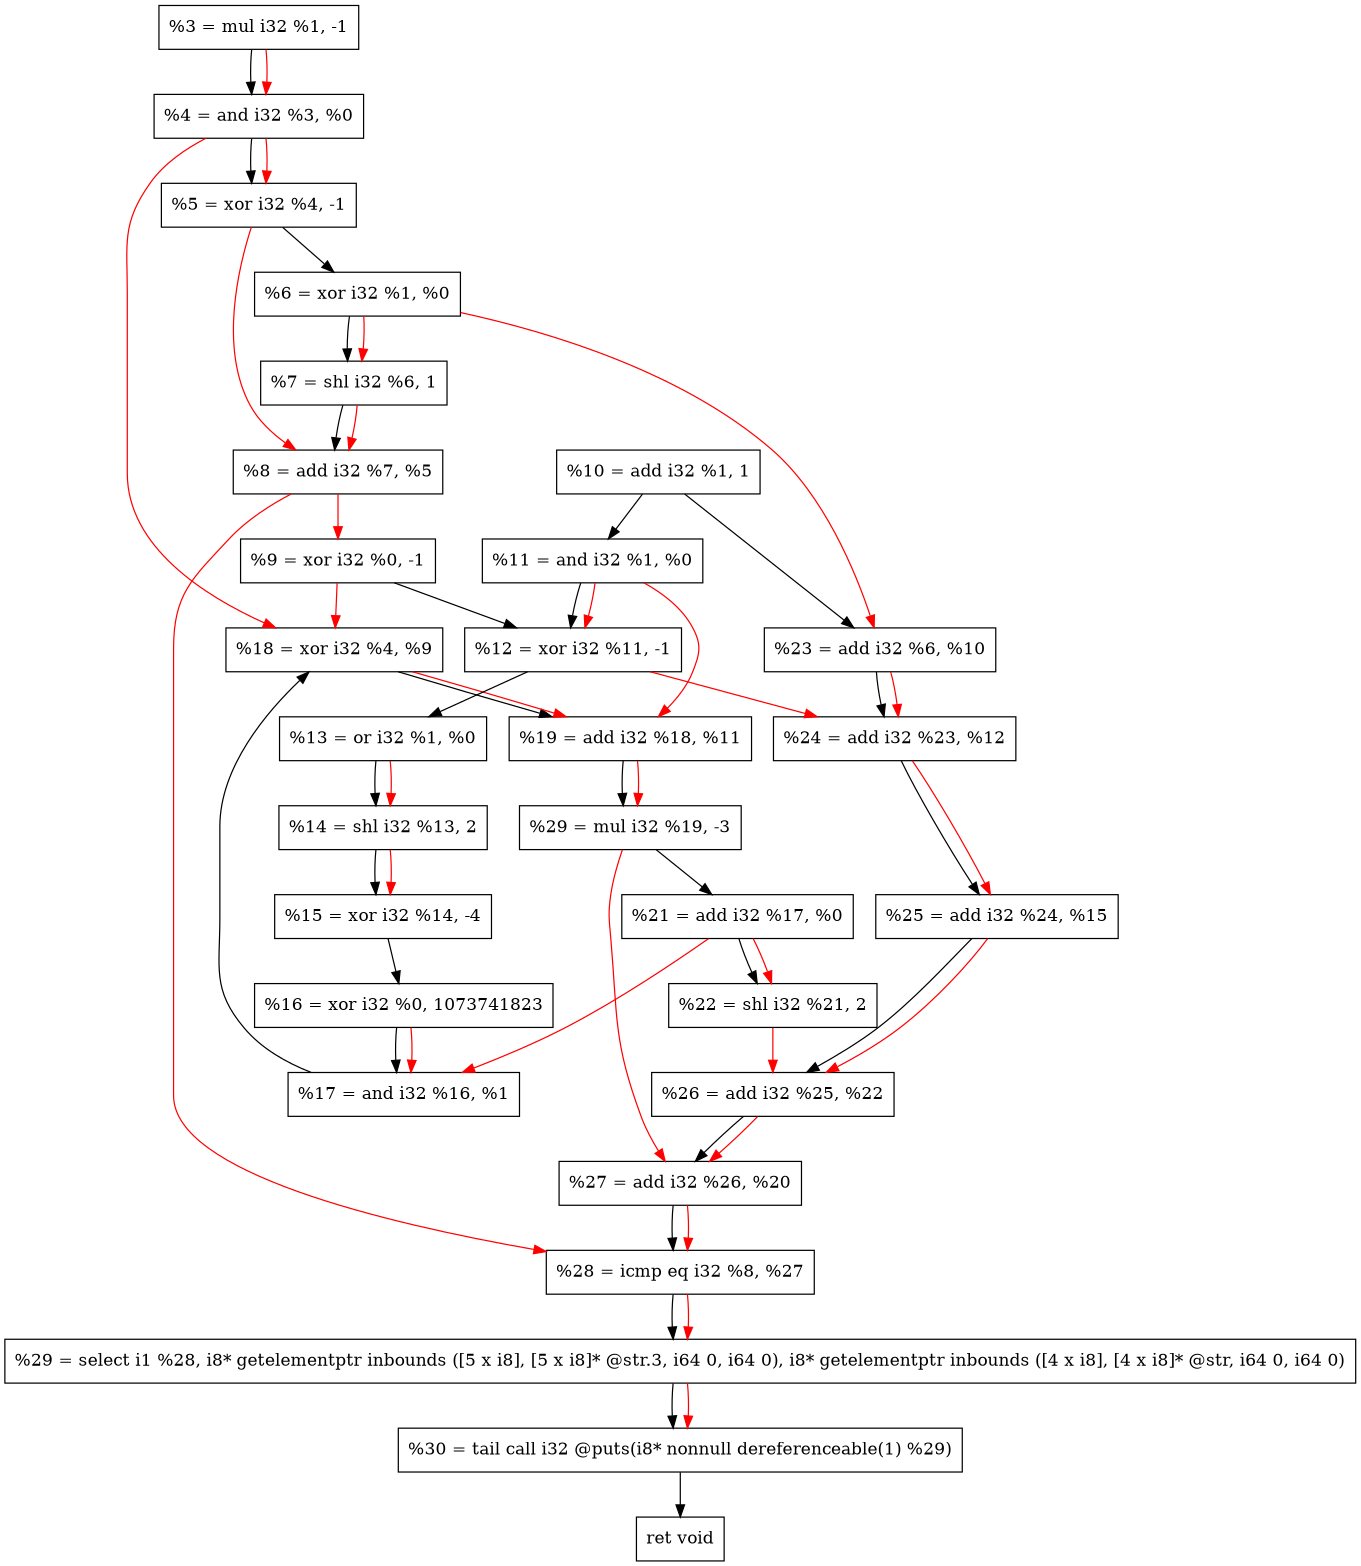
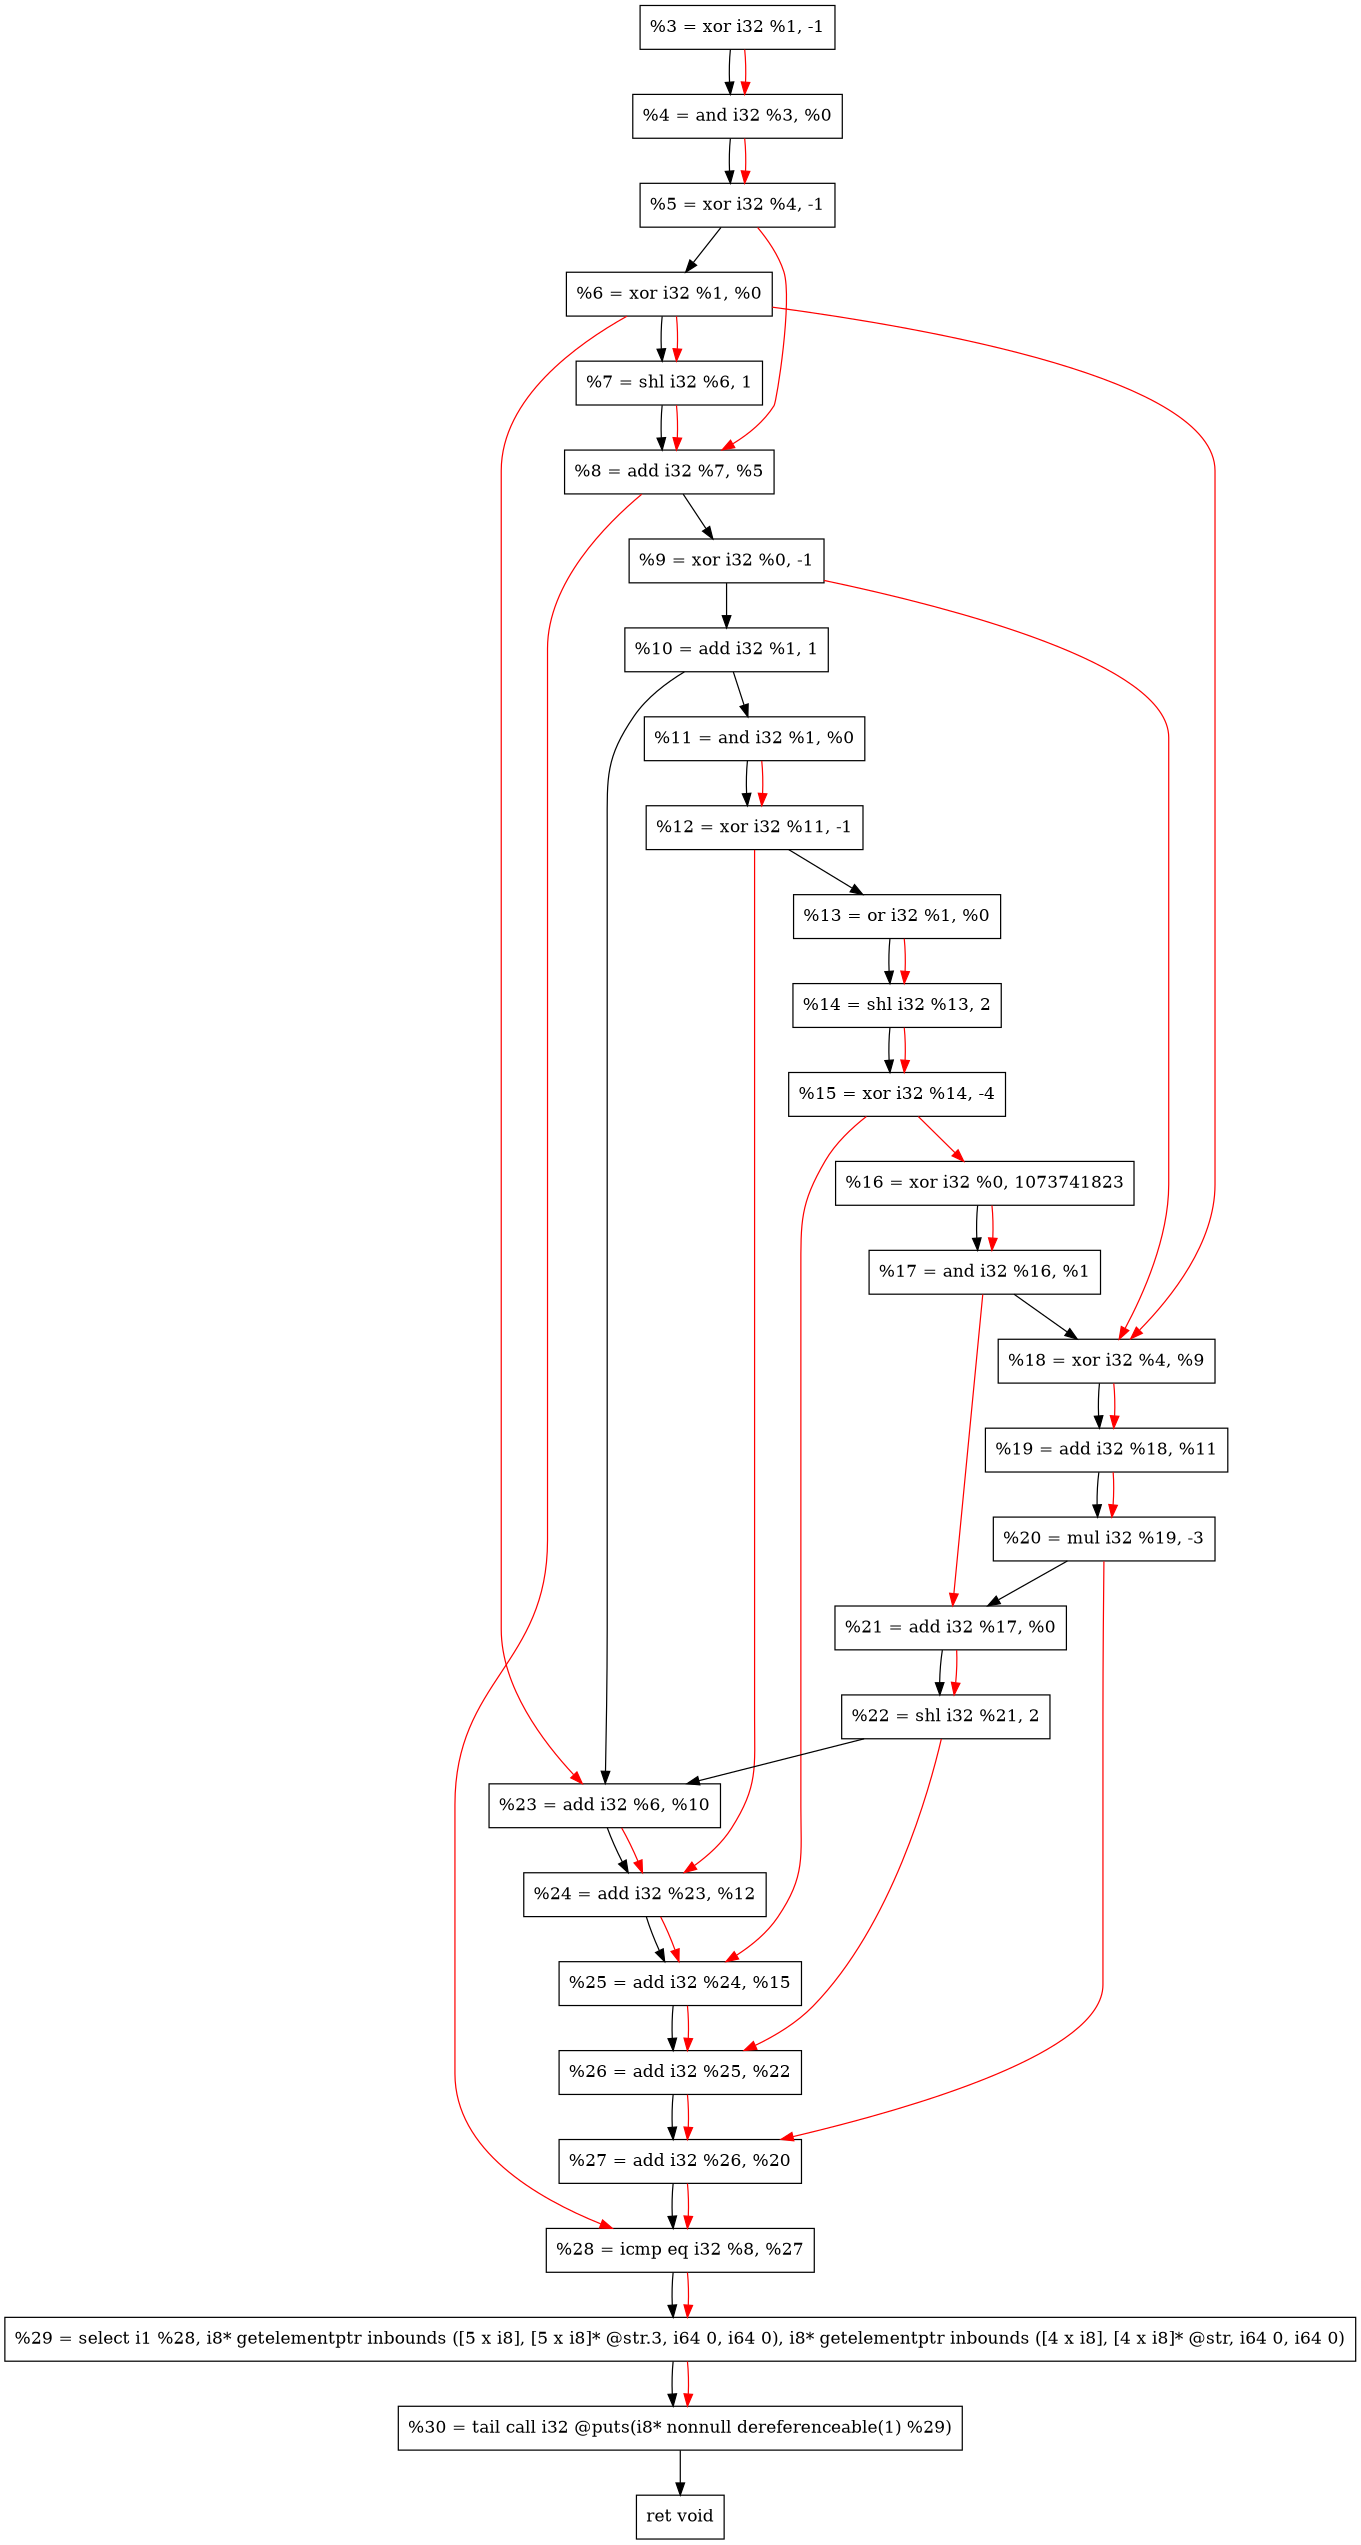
(259, 27) -> (738, 27)
(127, 396) -> (1215, 666)
(338, 510) -> (695, 511)
(450, 603) -> (727, 599)
(697, 639) -> none
(630, 828) -> (1104, 1539)
(392, 955) -> (937, 1135)
(595, 1011) -> (968, 1444)
none -> (801, 1537)
none -> (781, 1760)
